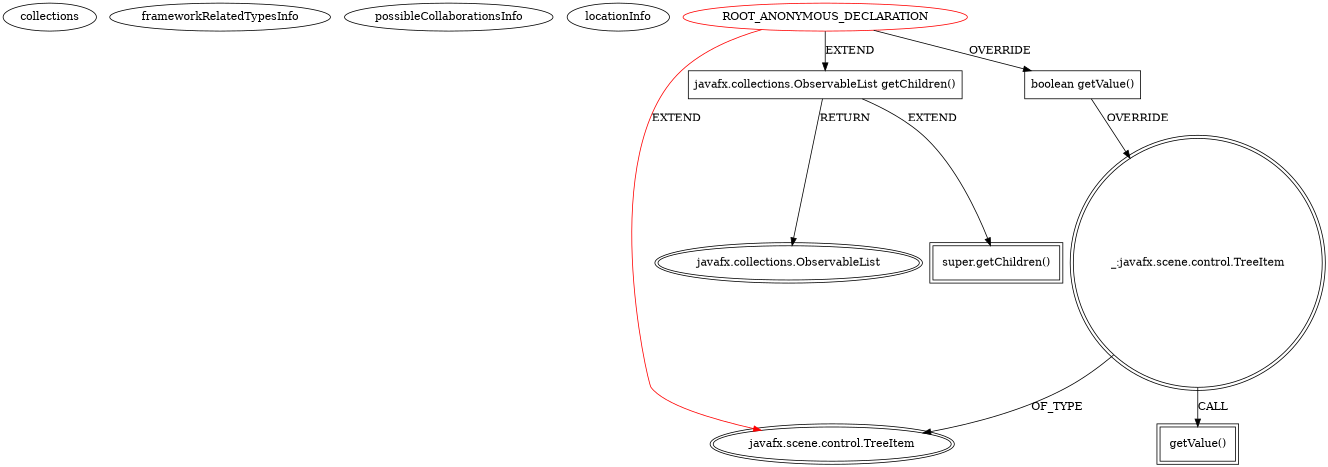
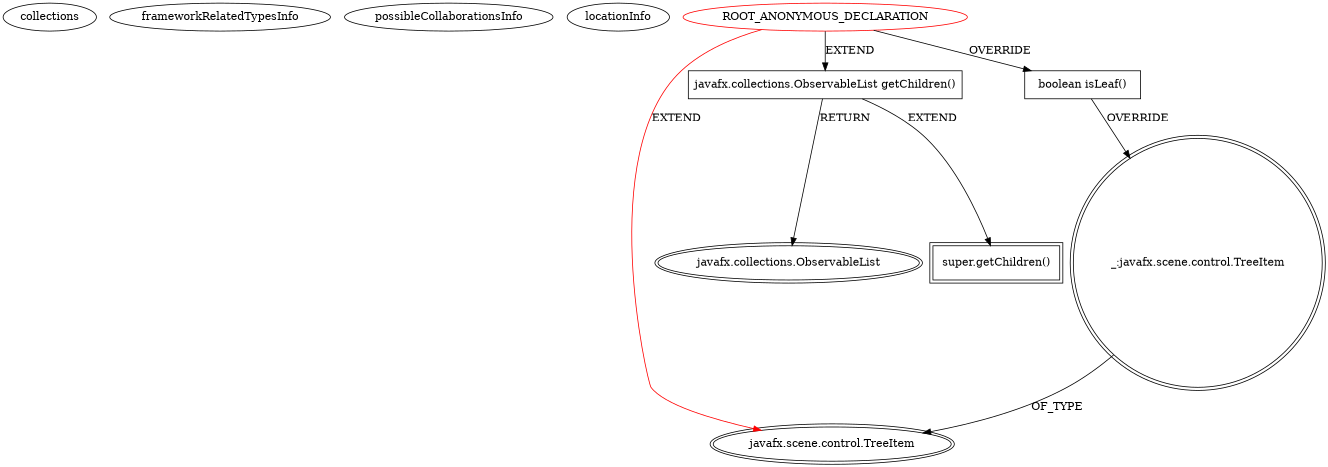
(1083, 85) -> (1083, 85)
(1198, 444) -> none
